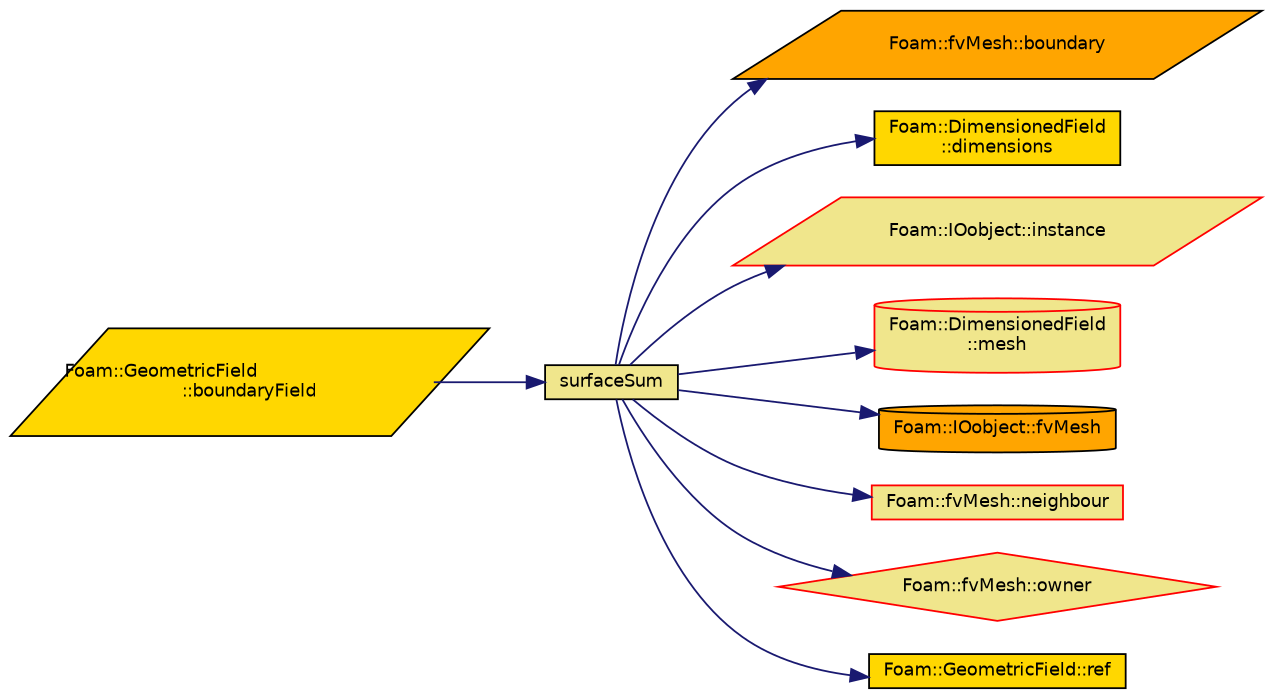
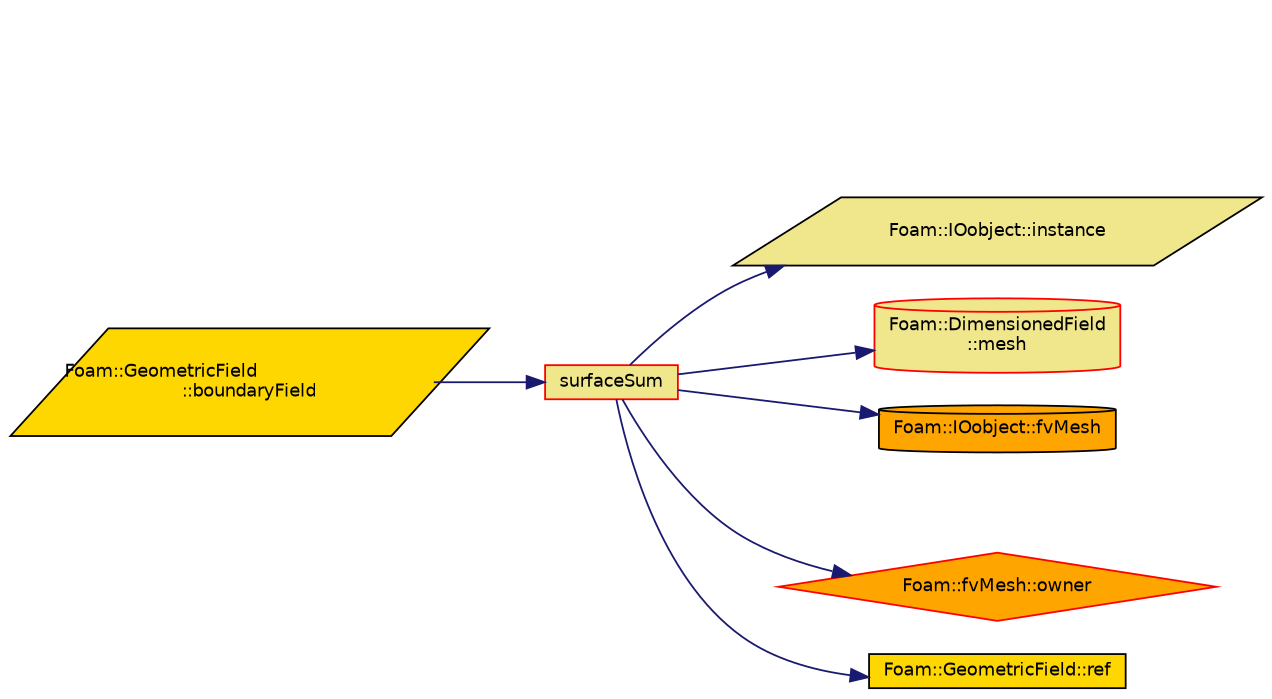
(997, 45) -> none
(997, 138) -> none
(997, 231) -> (997, 231)
(611, 382) -> (611, 382)
(997, 502) -> none
(997, 587) -> (997, 587)
